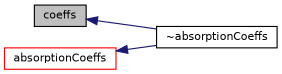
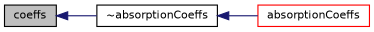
(142, 47) -> (243, 16)
